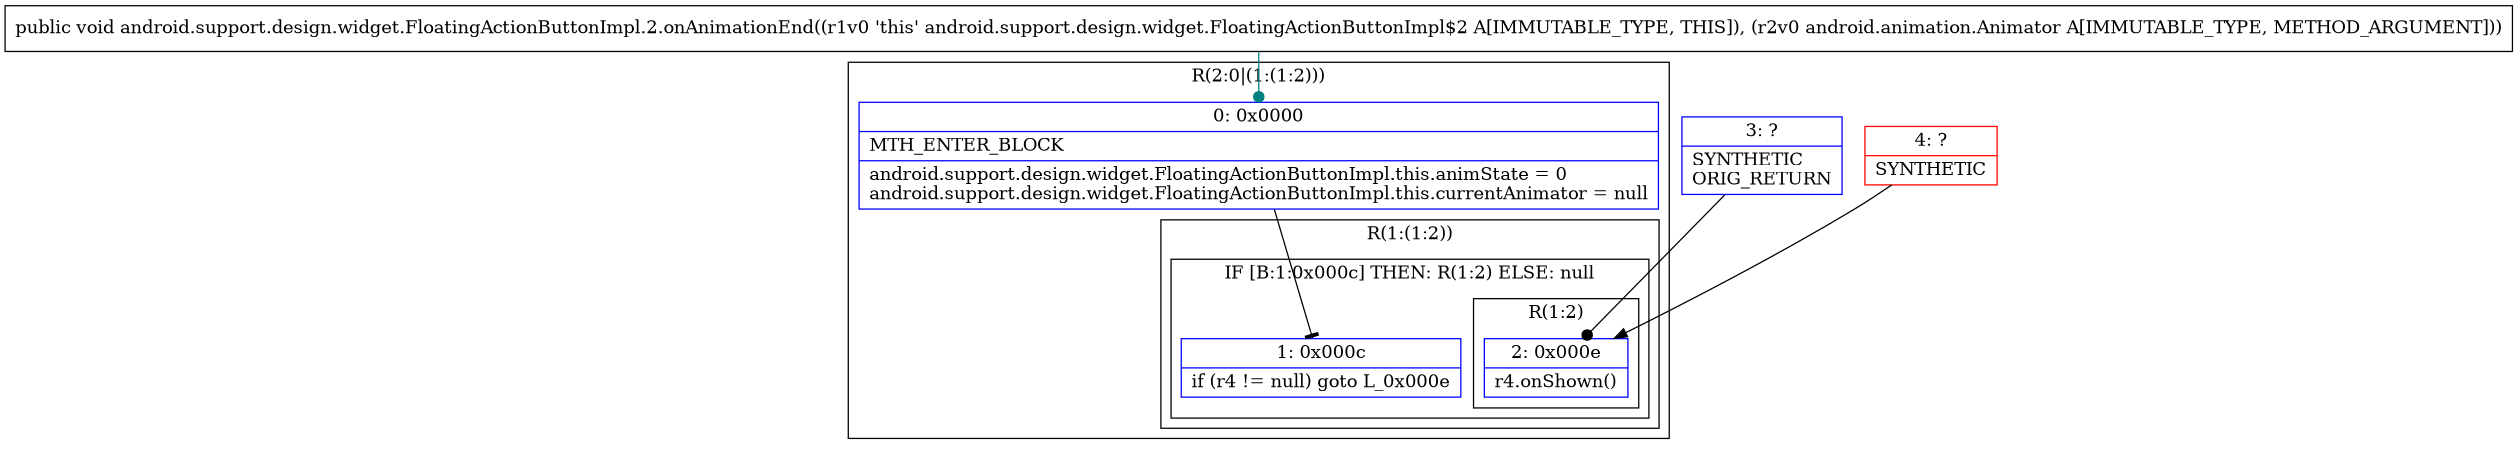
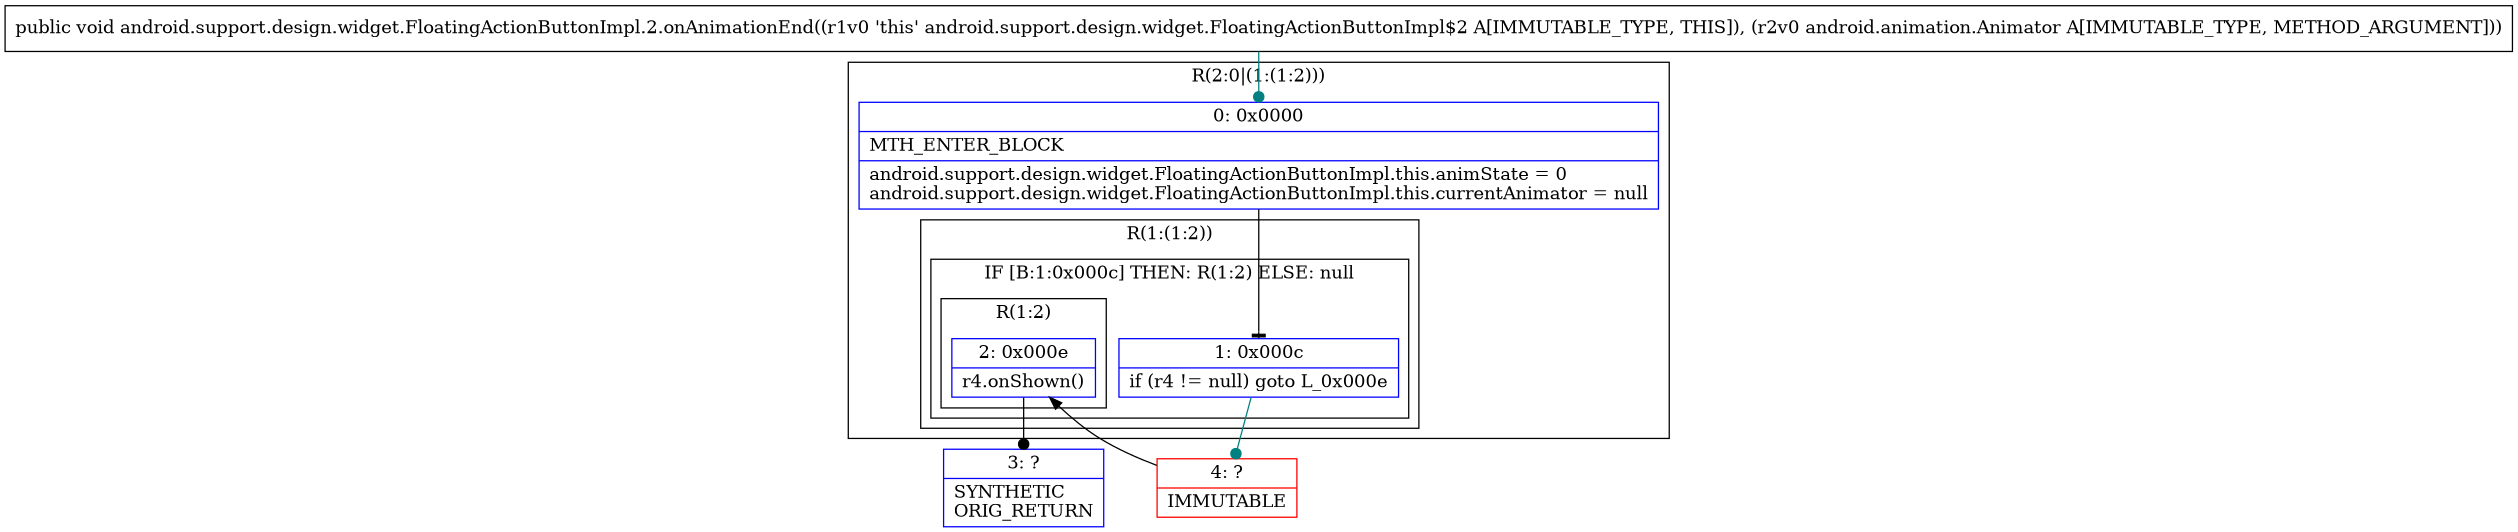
(1931, 170) -> (1227, 502)
(1641, 280) -> (1024, 418)
none -> (1248, 410)
